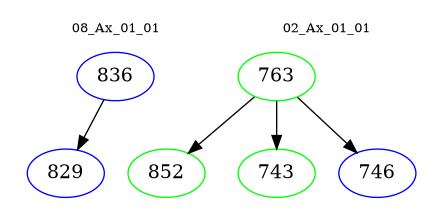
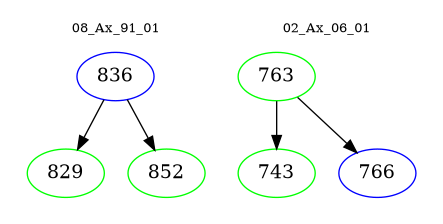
(116, 29) -> (116, 29)
(327, 29) -> (327, 29)
(236, 112) -> (138, 119)
(66, 173) -> (66, 173)
(377, 173) -> (377, 173)
